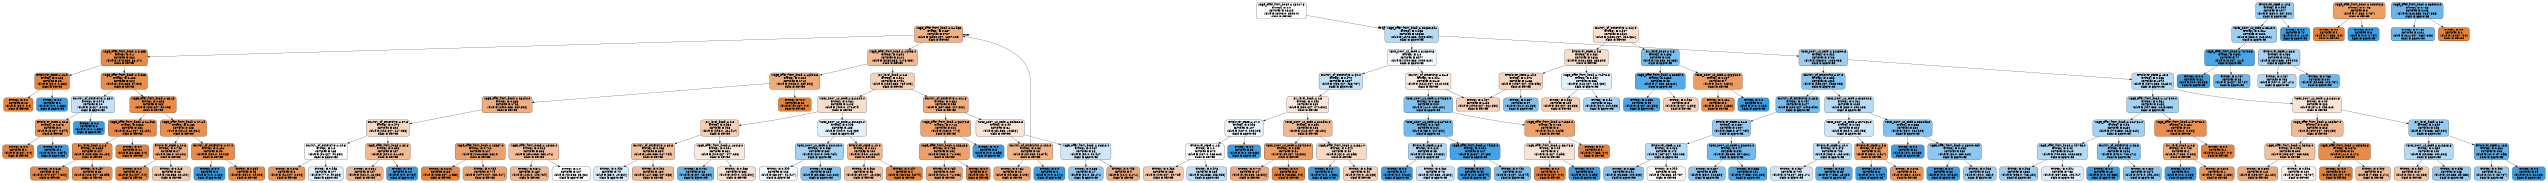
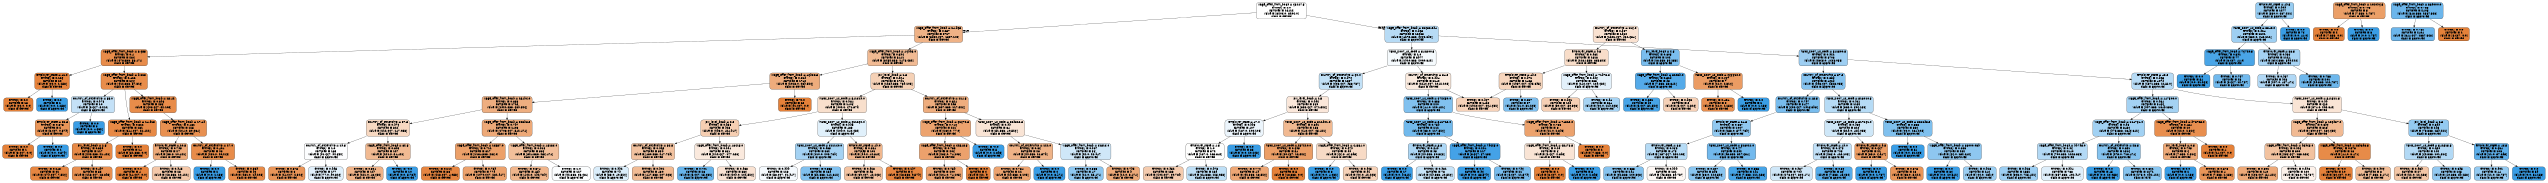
none -> (2266, 45)
(1028, 70) -> (1111, 22)
(143, 116) -> (126, 104)
none -> (507, 128)
(1550, 157) -> (1550, 157)
(2142, 178) -> (2142, 178)
